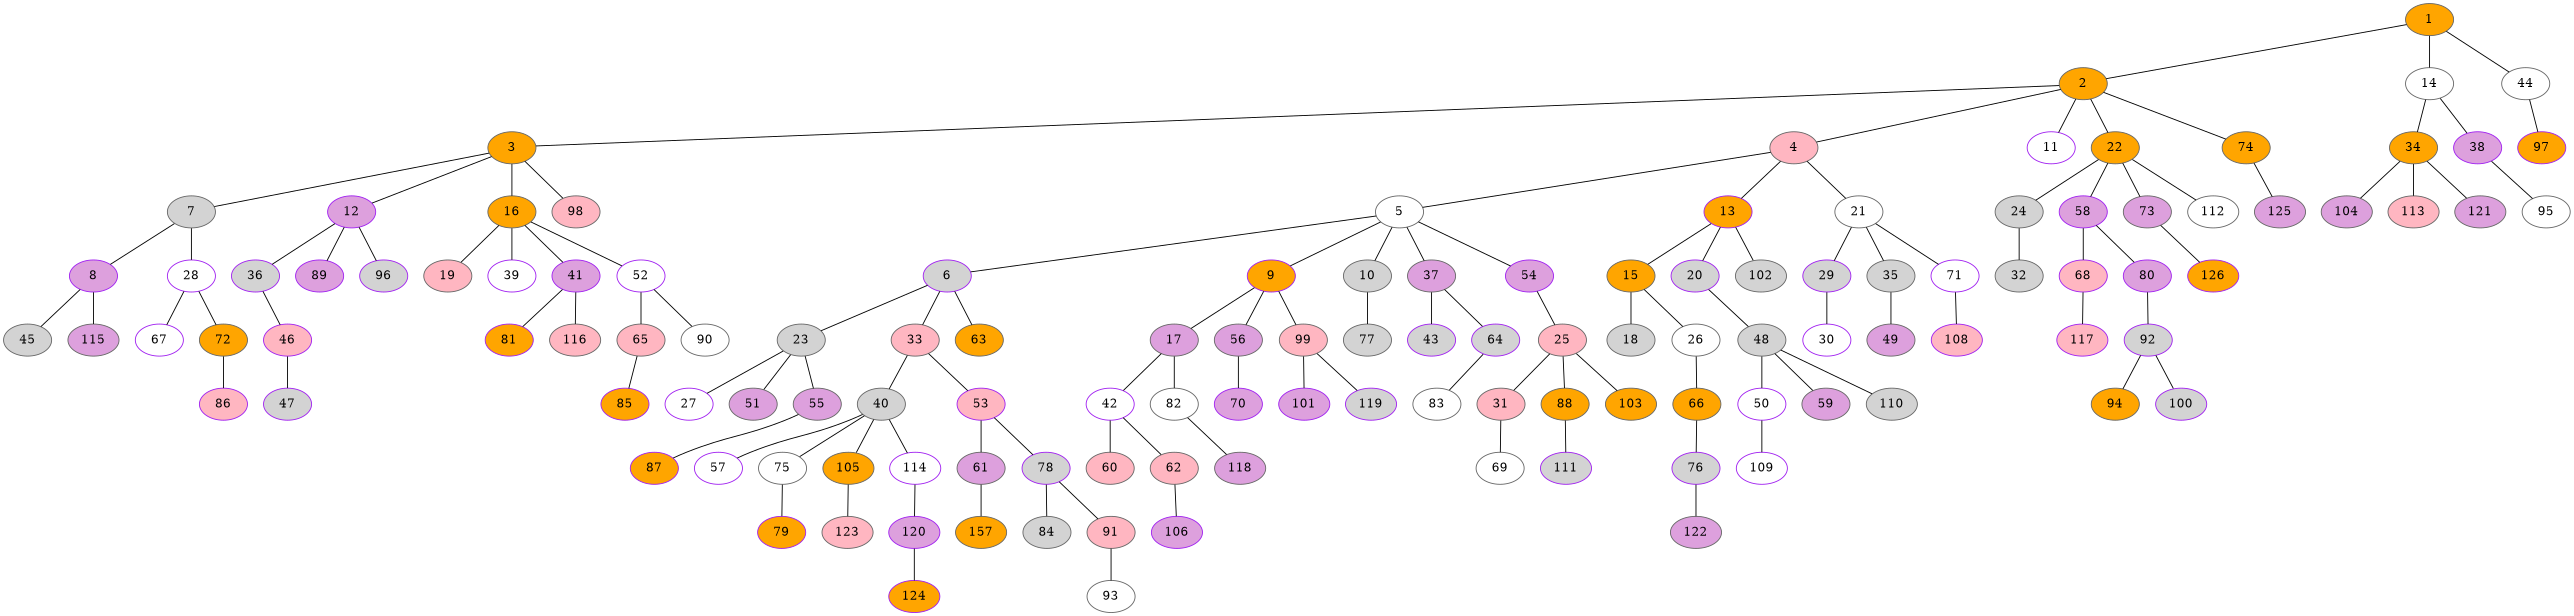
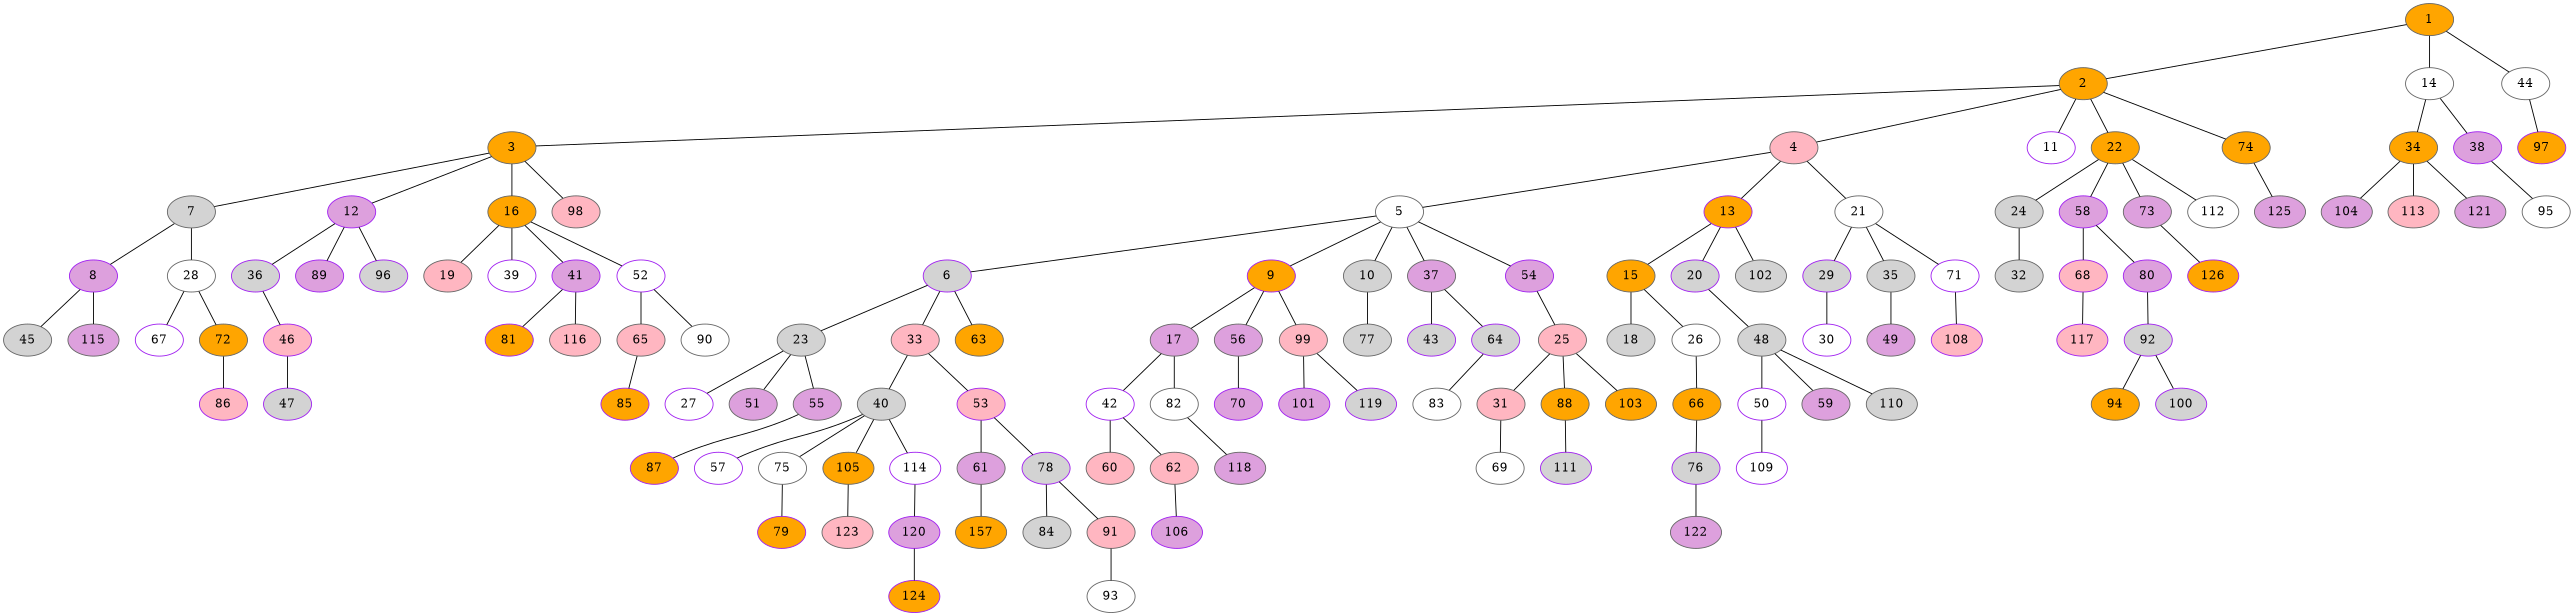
(191, 276) -> (191, 276)
